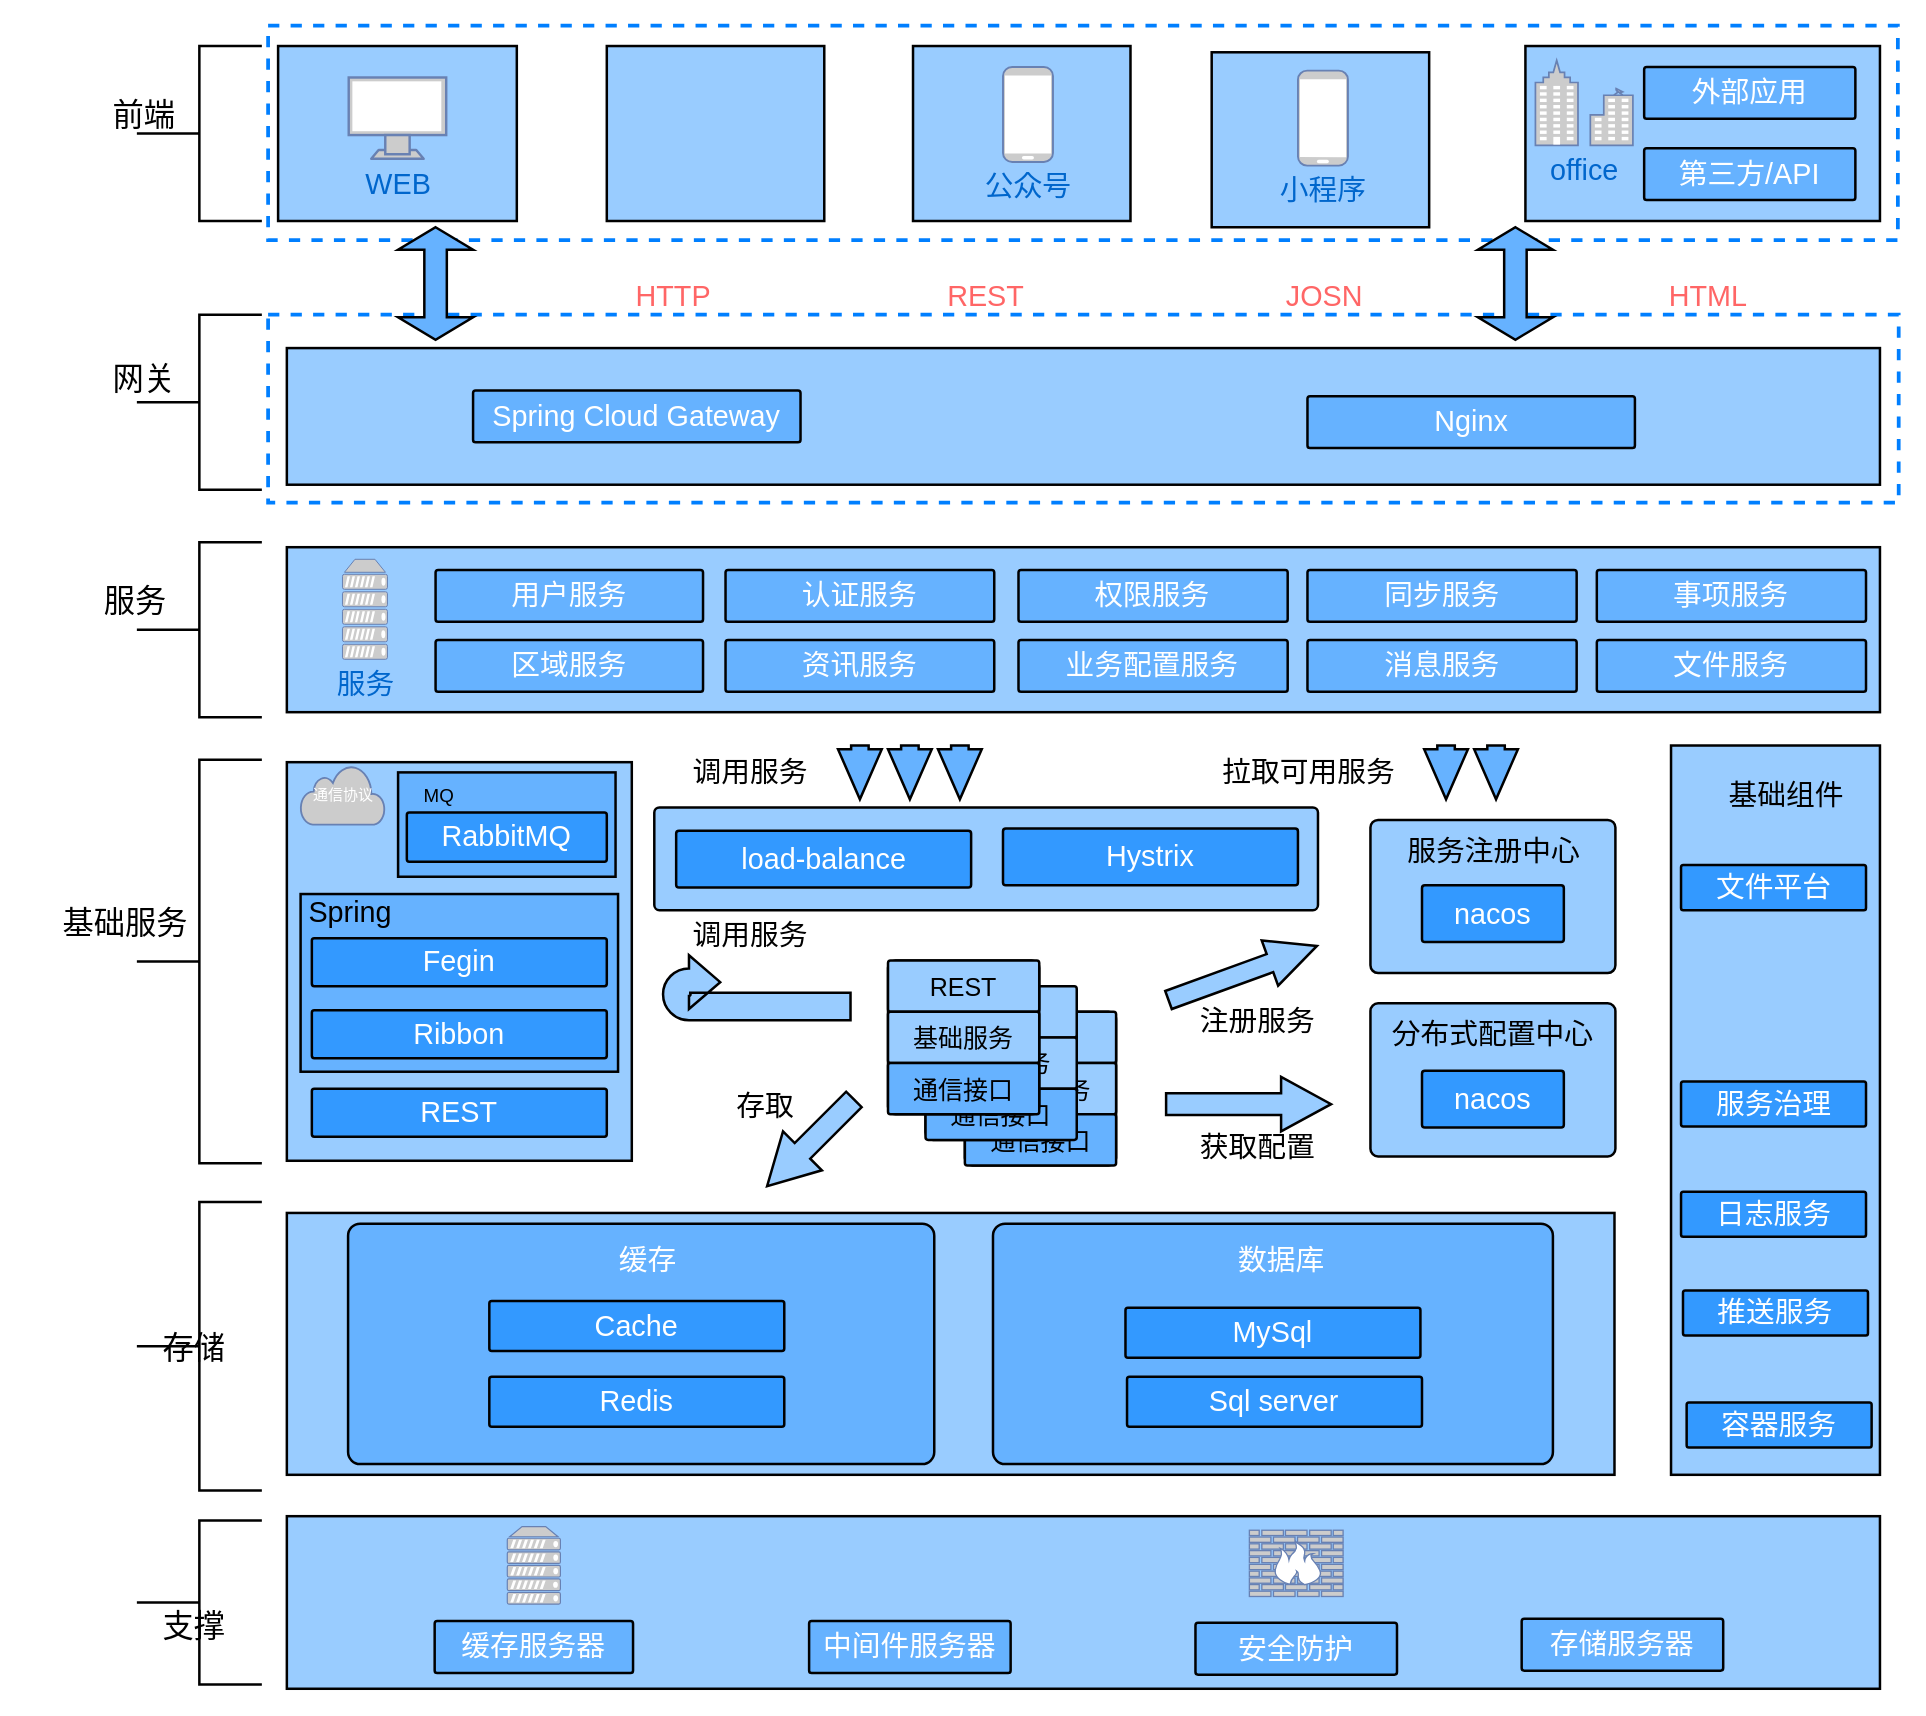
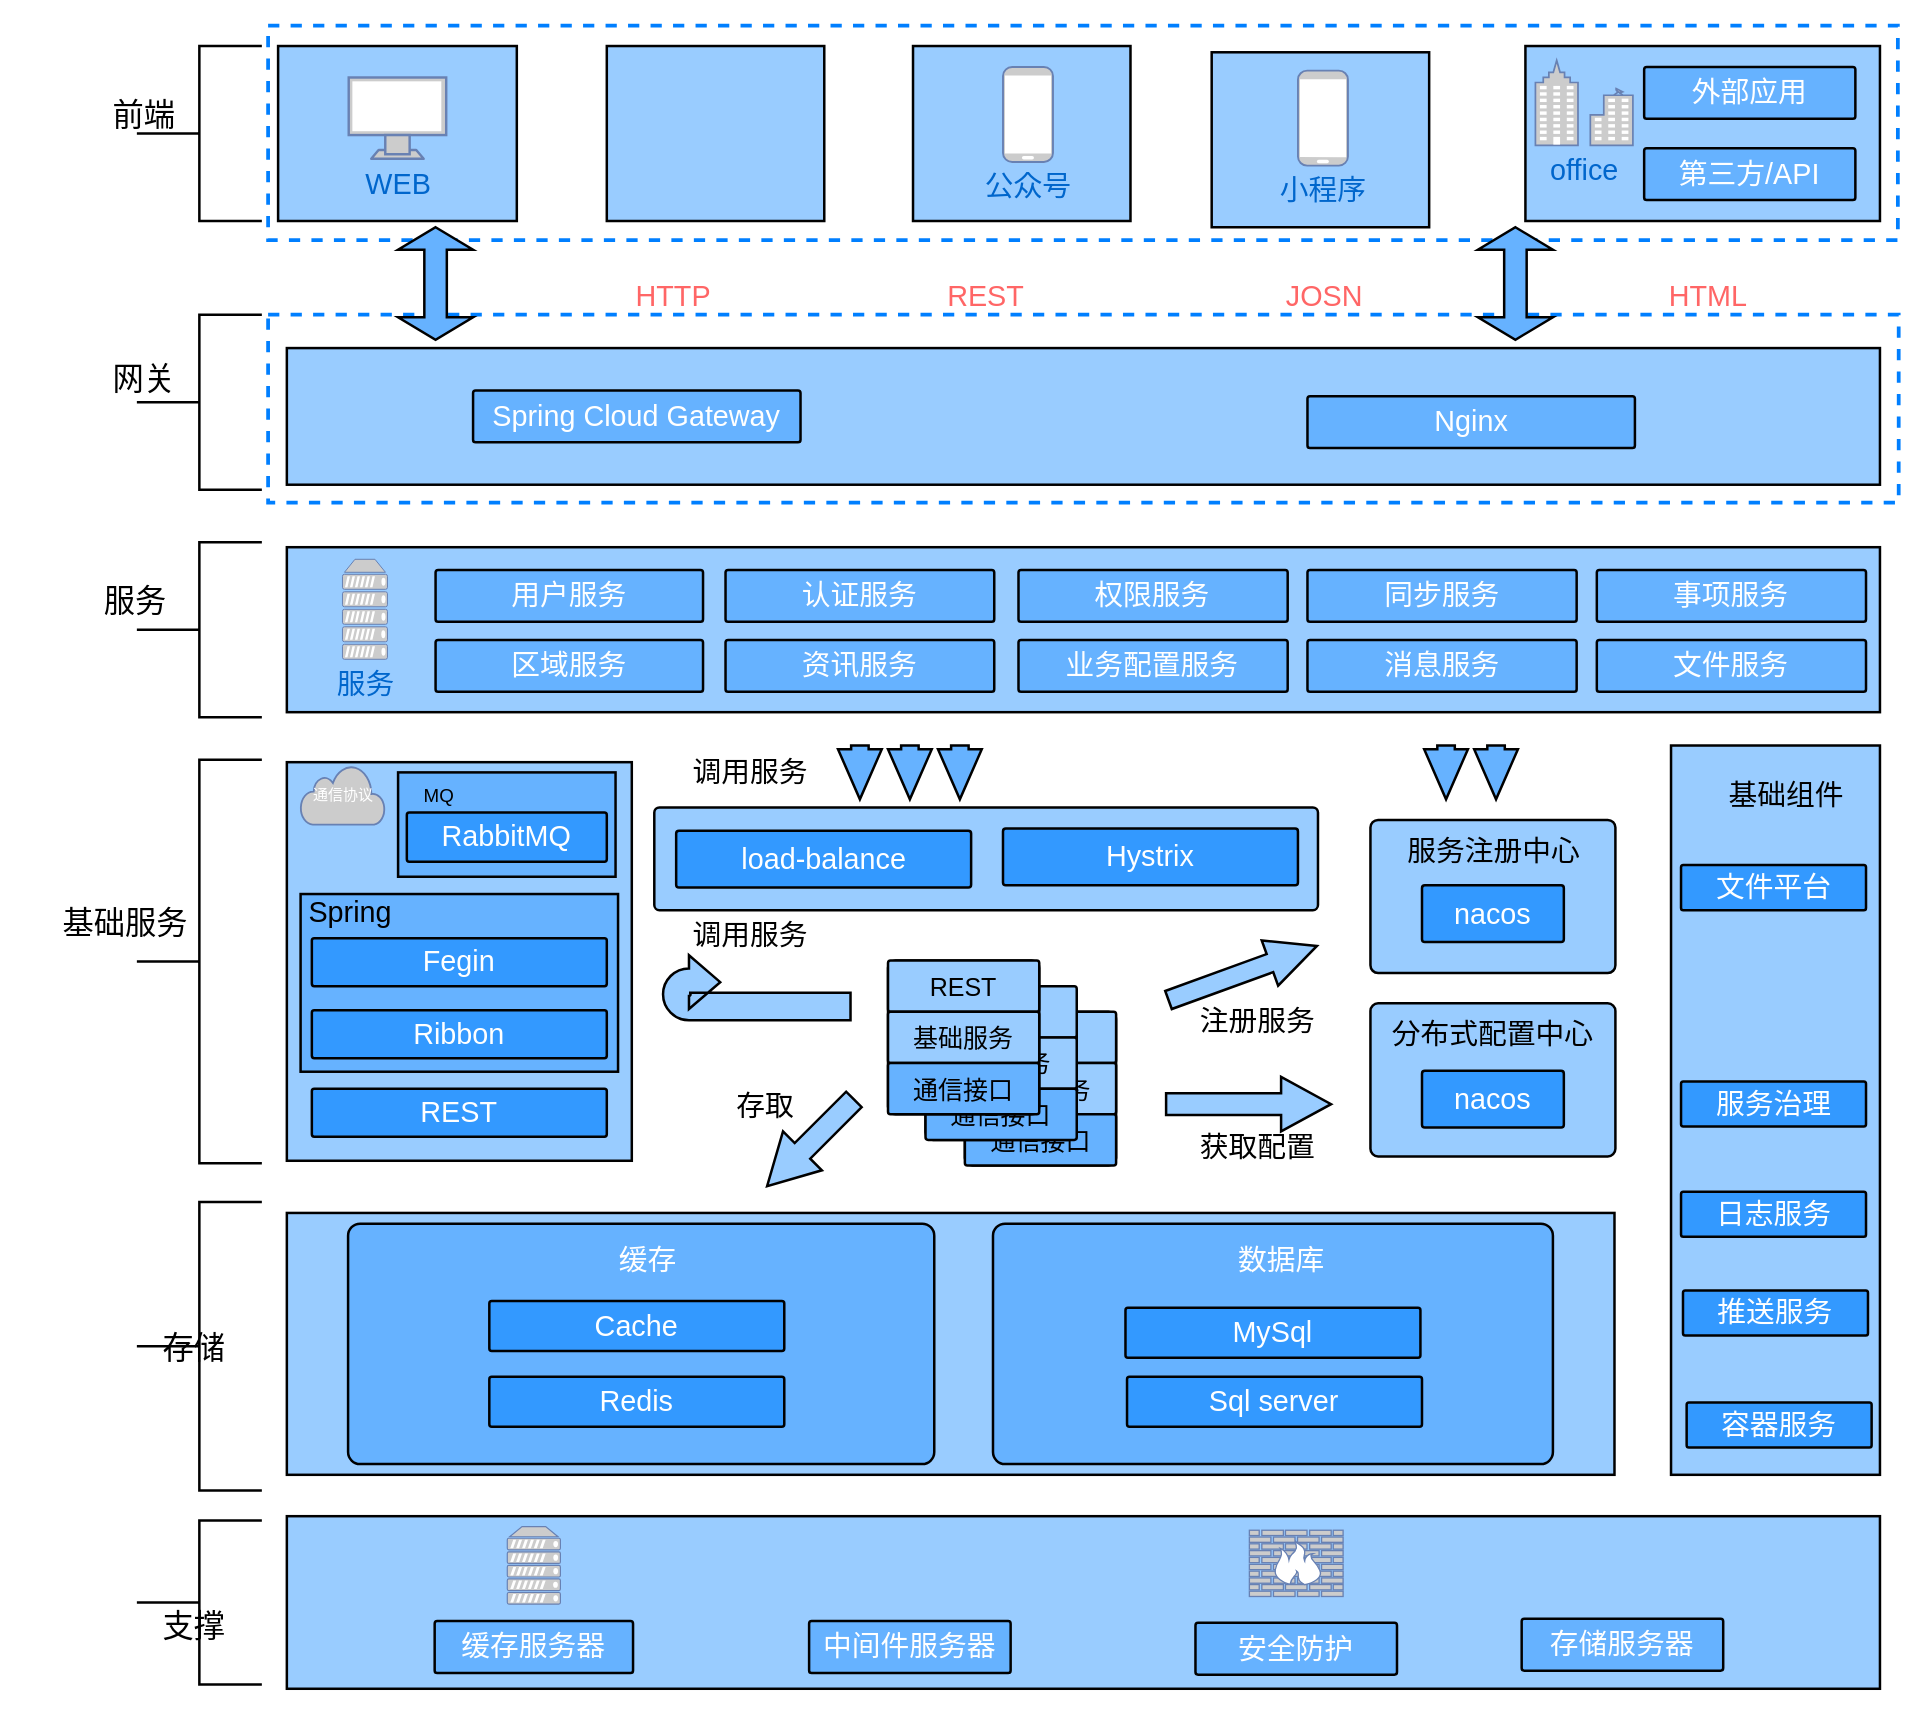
(1310, 773) -> none
